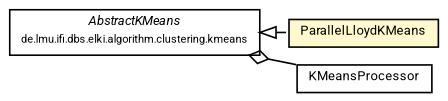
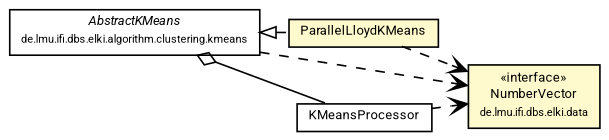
none -> (533, 96)
